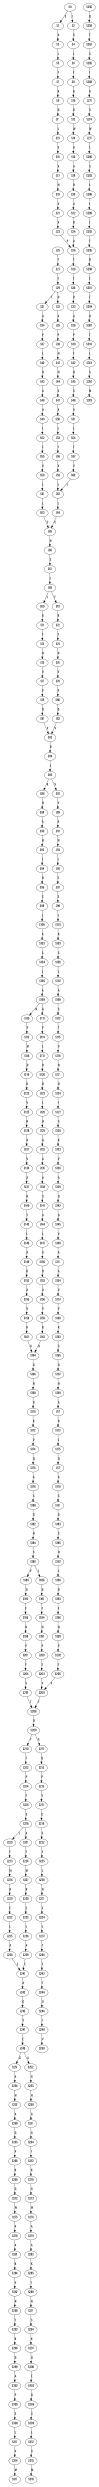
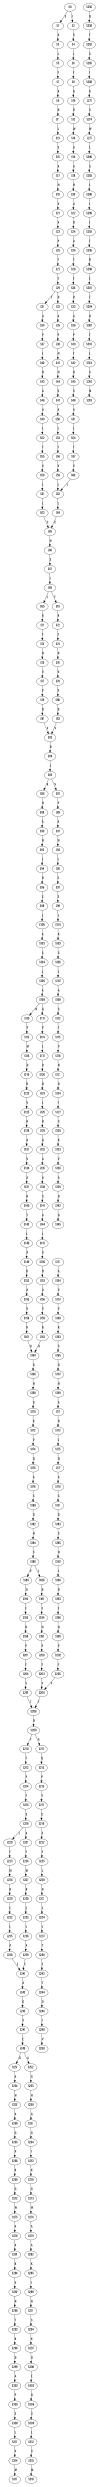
(65, 241) -> (58, 240)
(58, 1243) -> none
